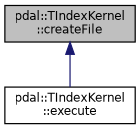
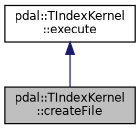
(70, 71) -> (70, 71)
